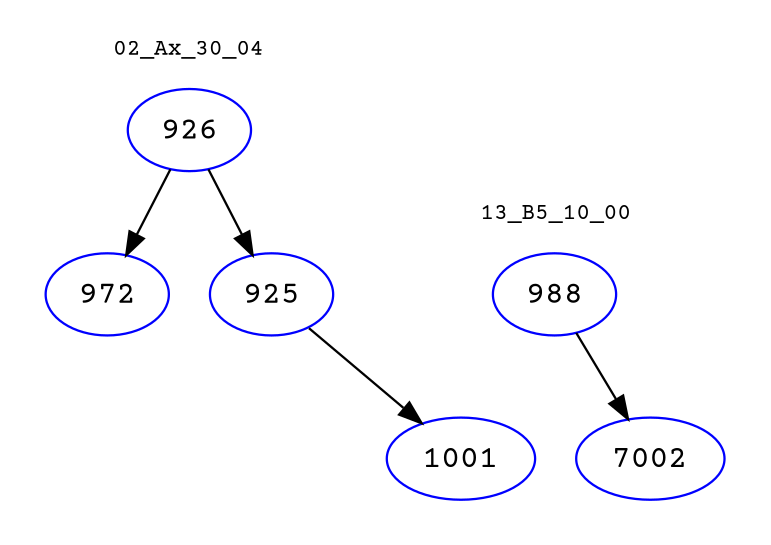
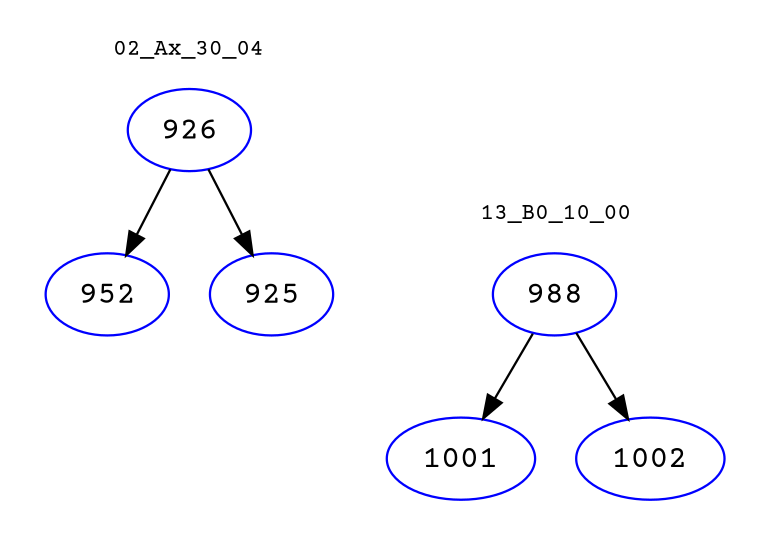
(557, 213) -> (557, 213)
(107, 294) -> (107, 294)
(356, 368) -> (514, 366)
(650, 459) -> (650, 459)
